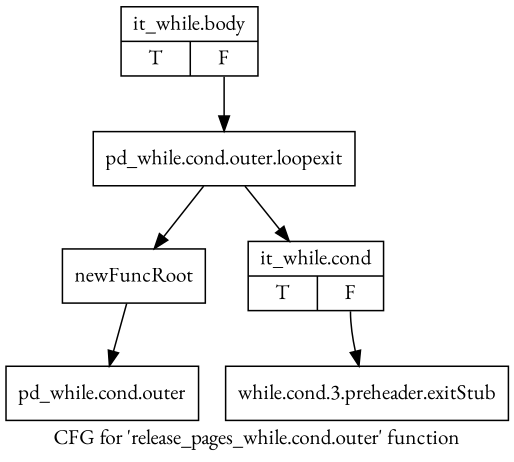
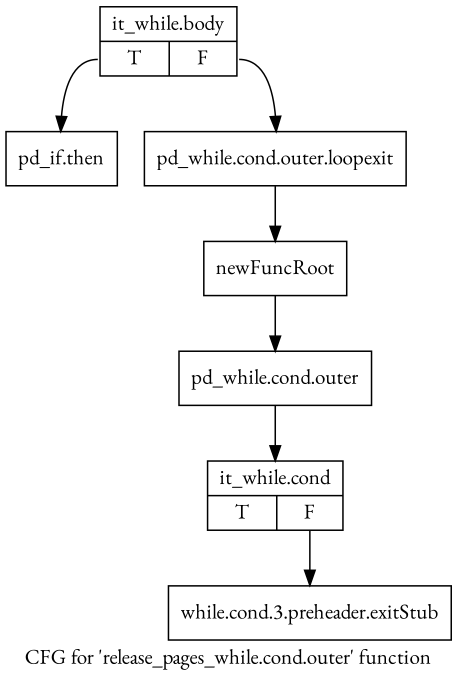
none -> (62, 159)
(262, 208) -> (275, 426)
